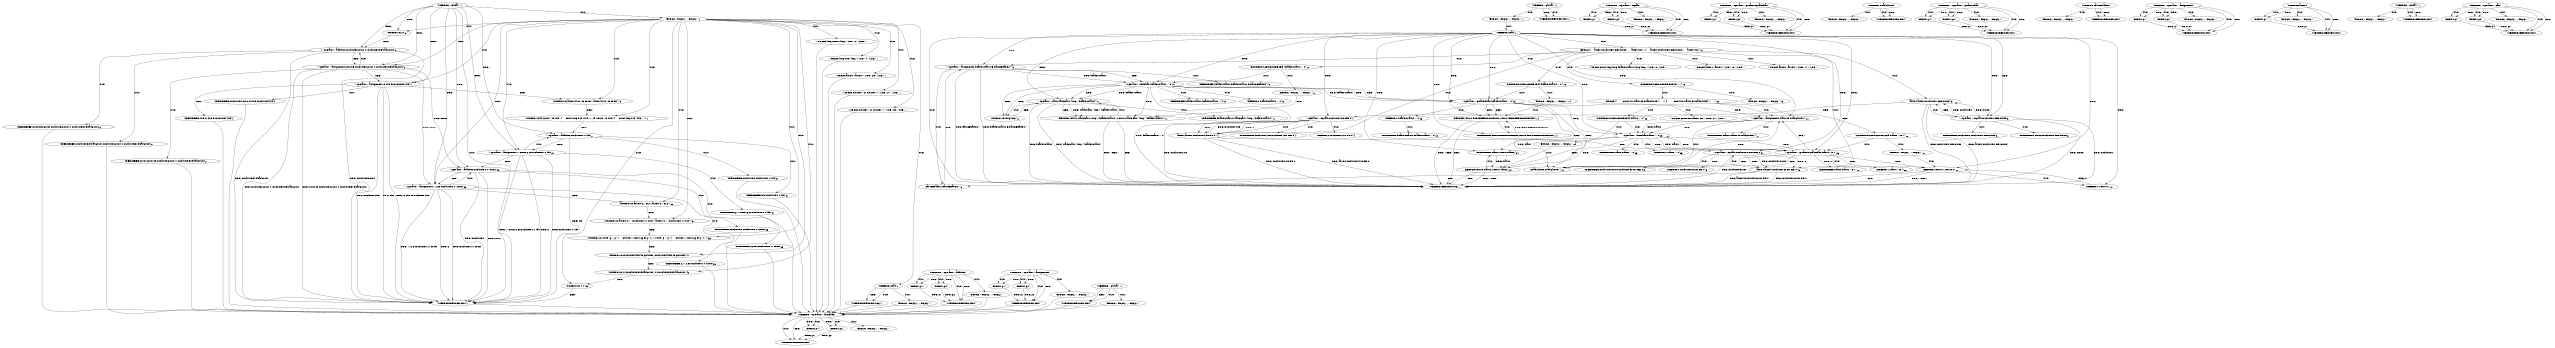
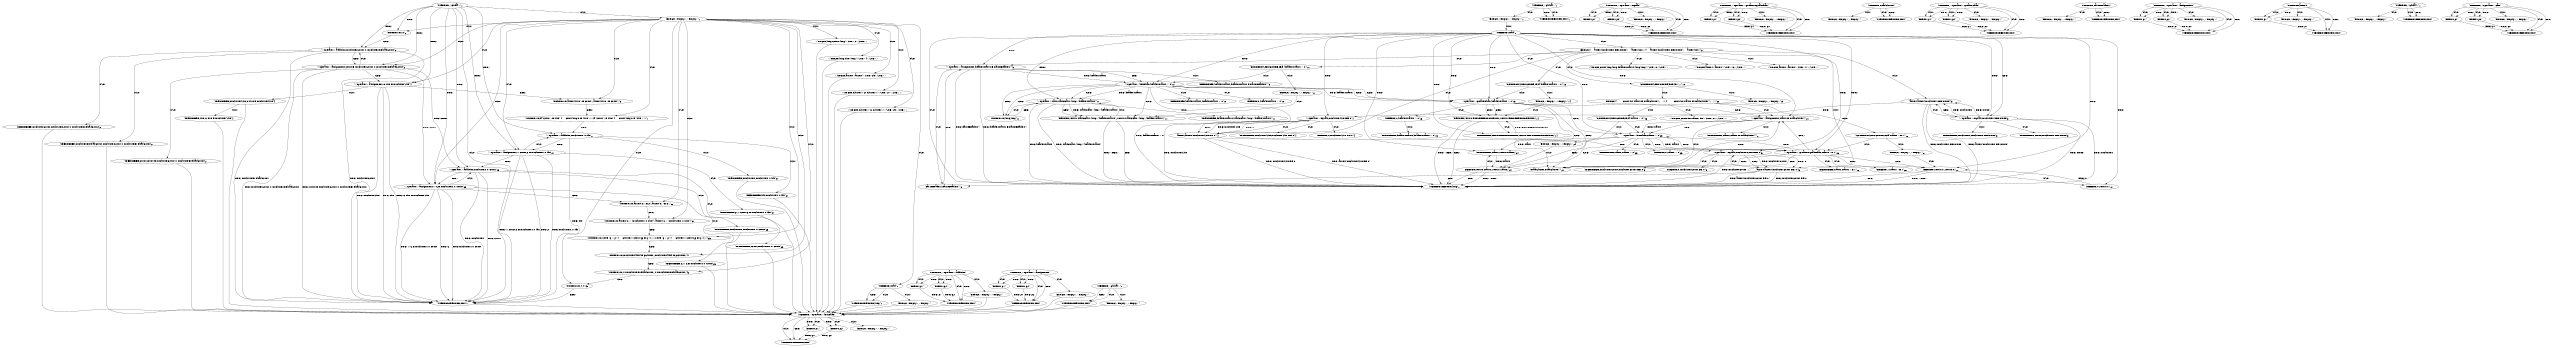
(260, 87) -> (227, 110)
(1826, 110) -> (1826, 110)
(1715, 161) -> (1715, 161)
(1828, 161) -> (1828, 161)
